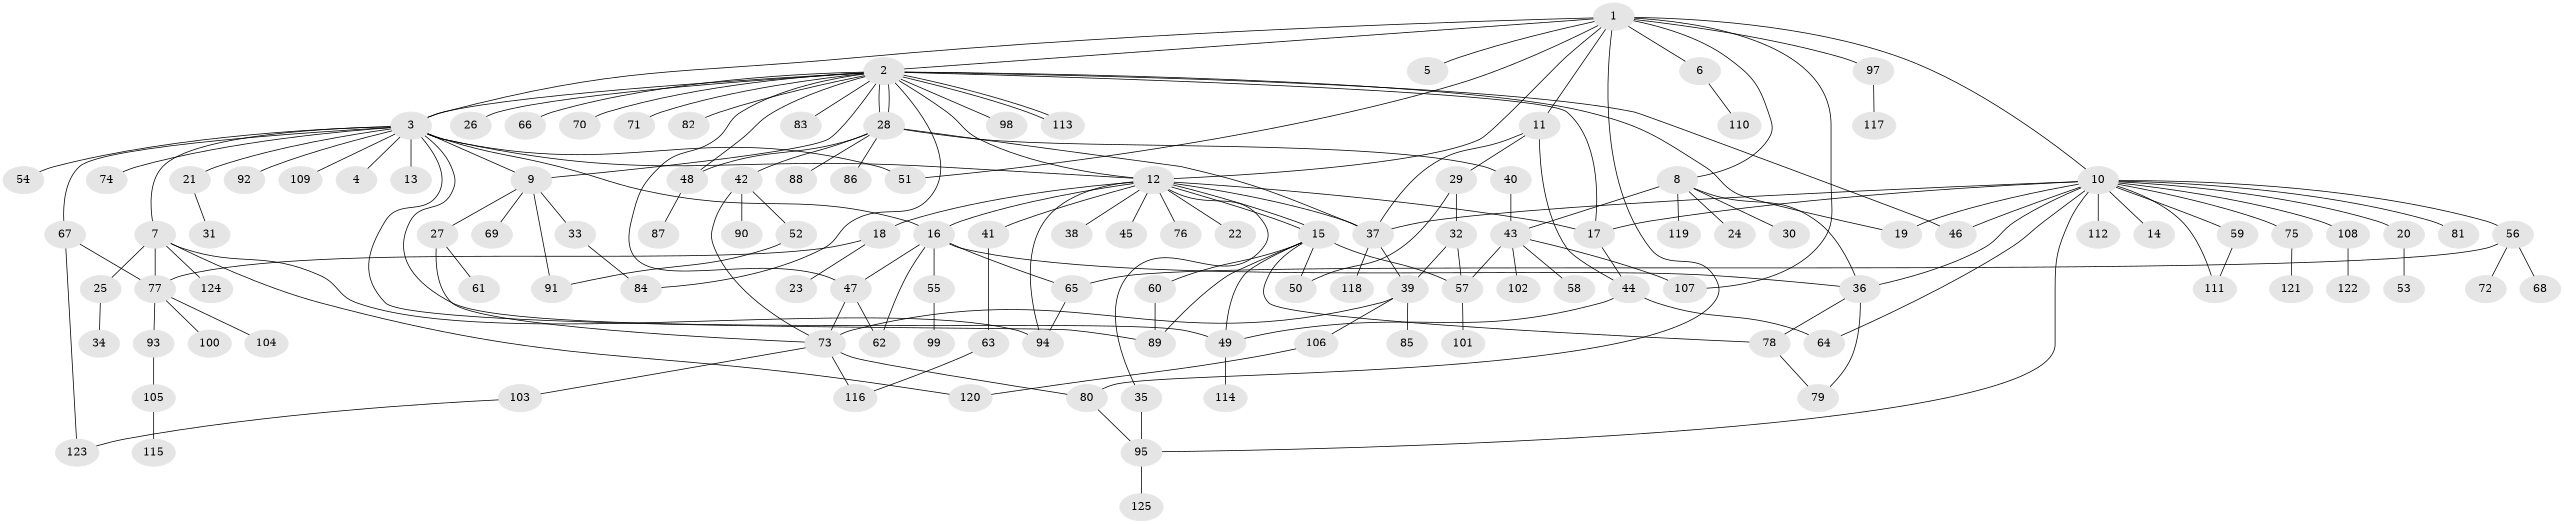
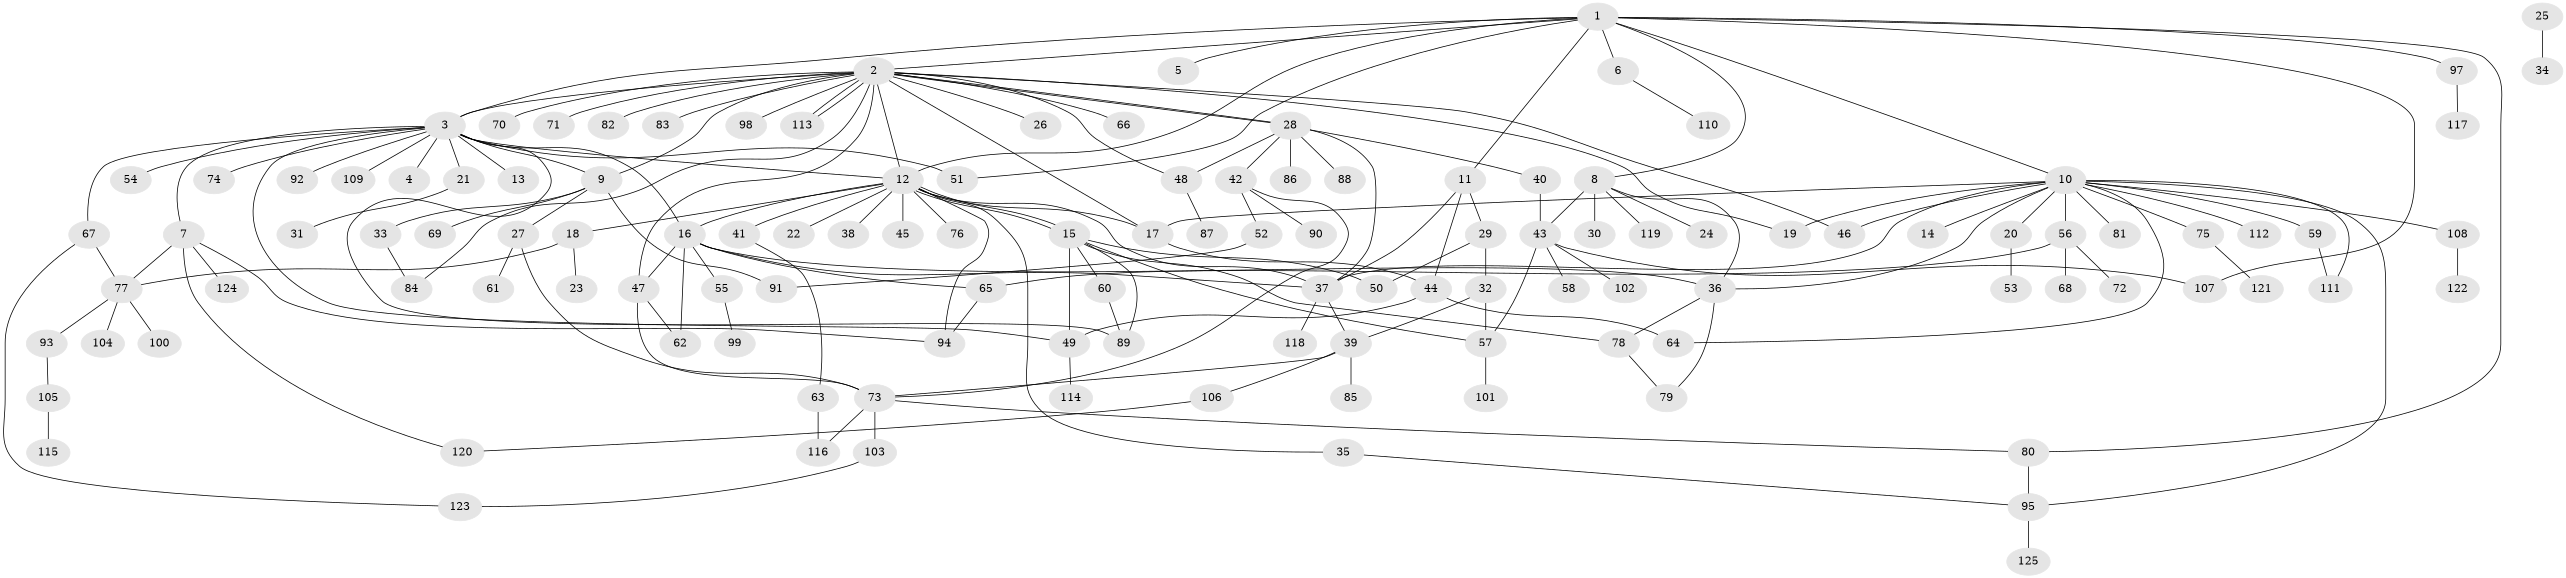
(128, 262) -> none
none -> (894, 274)
